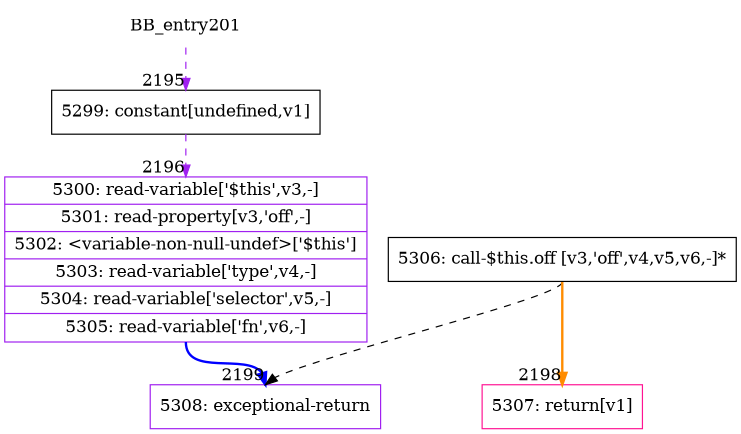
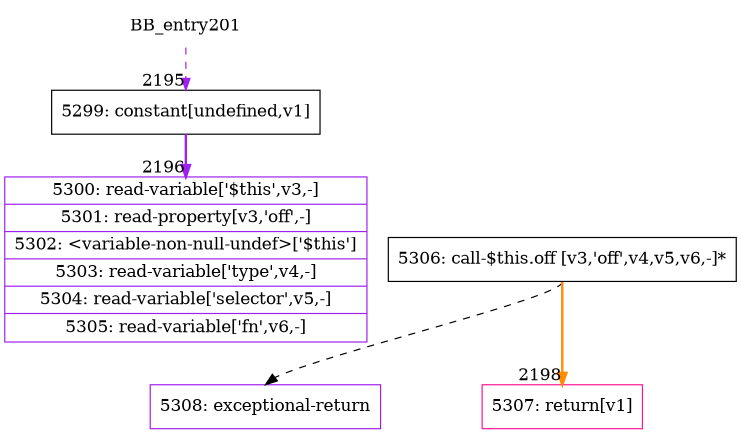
(186, 150) -> (186, 150)
(220, 363) -> none
